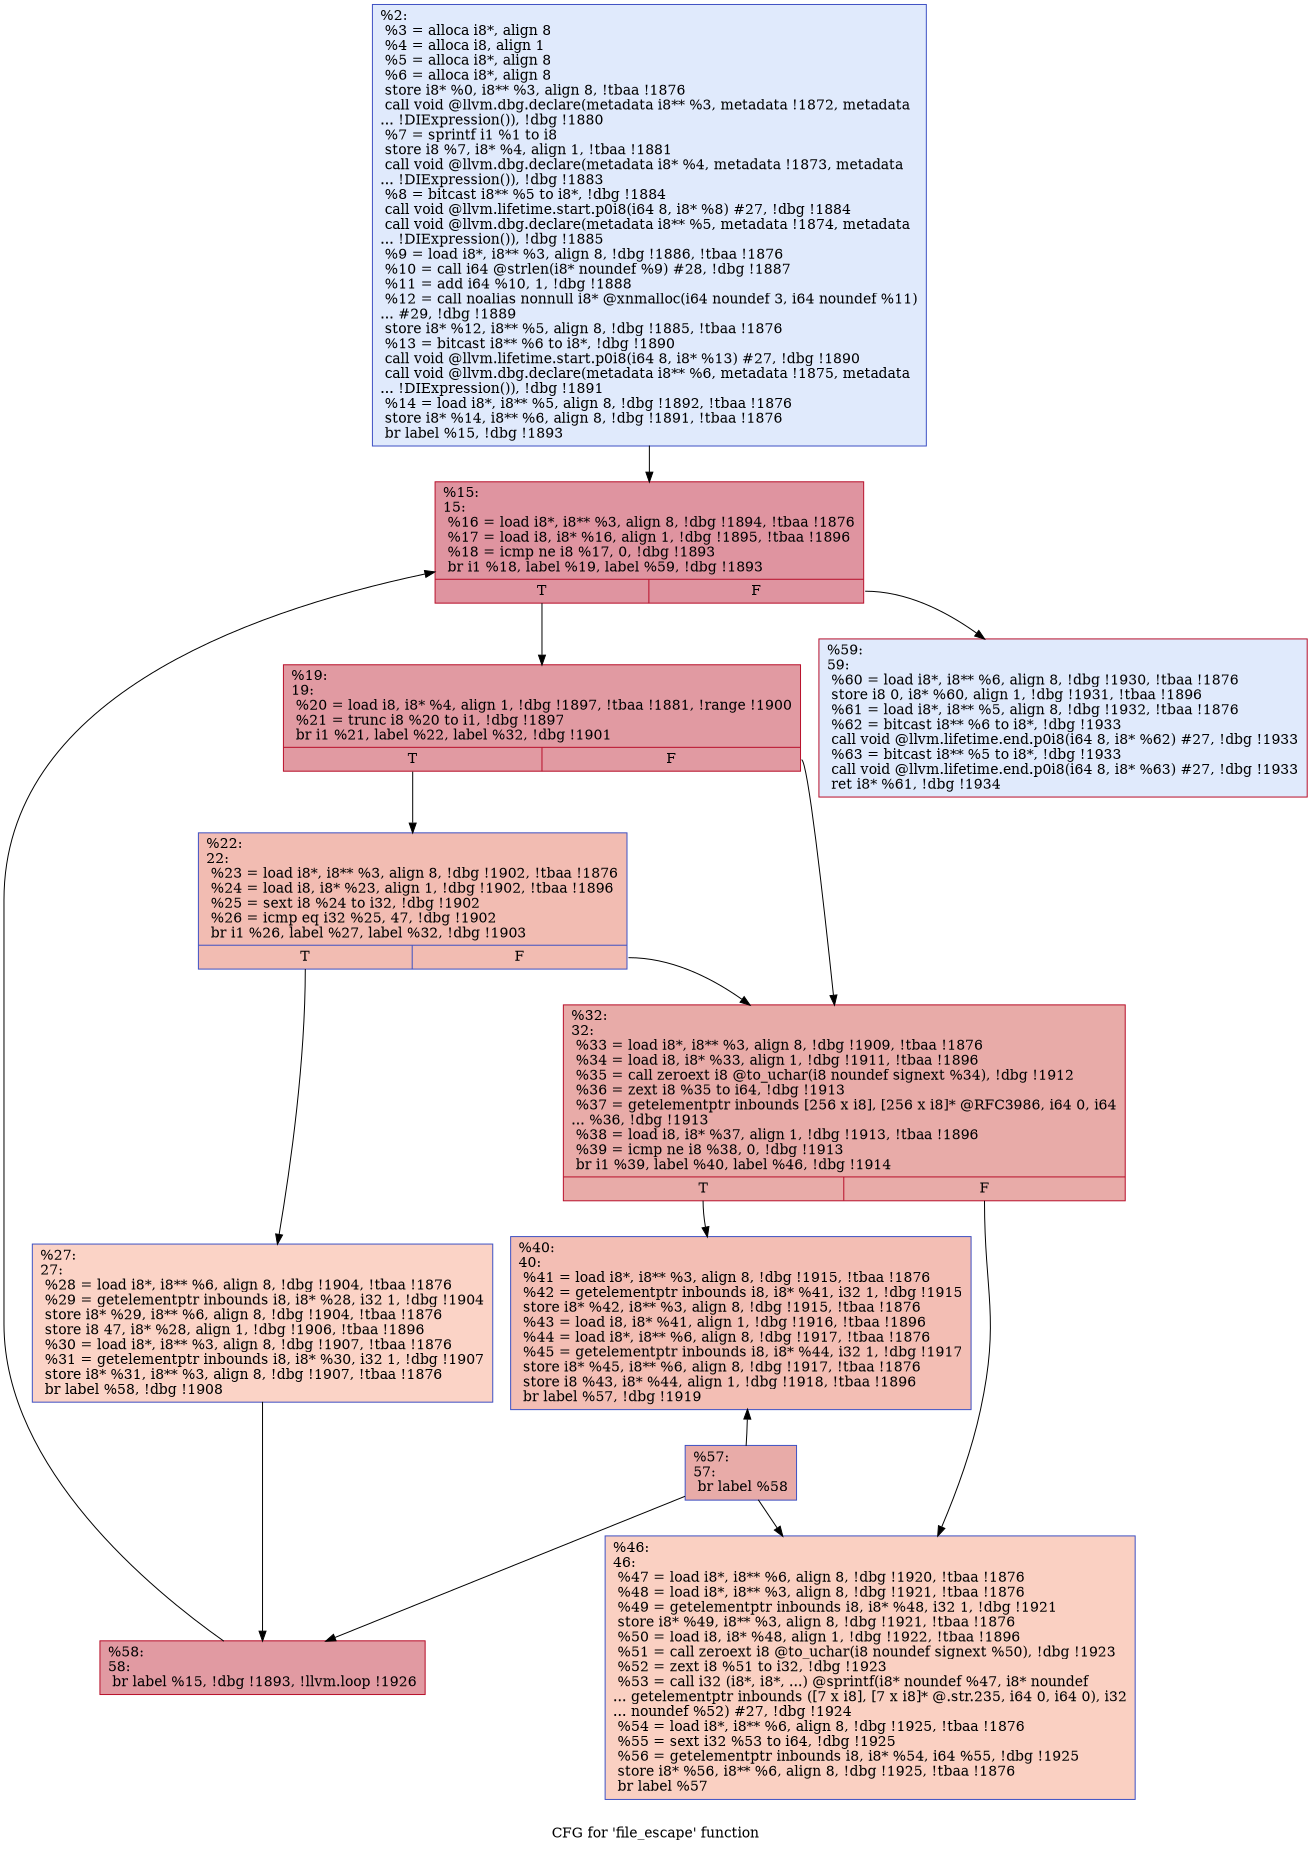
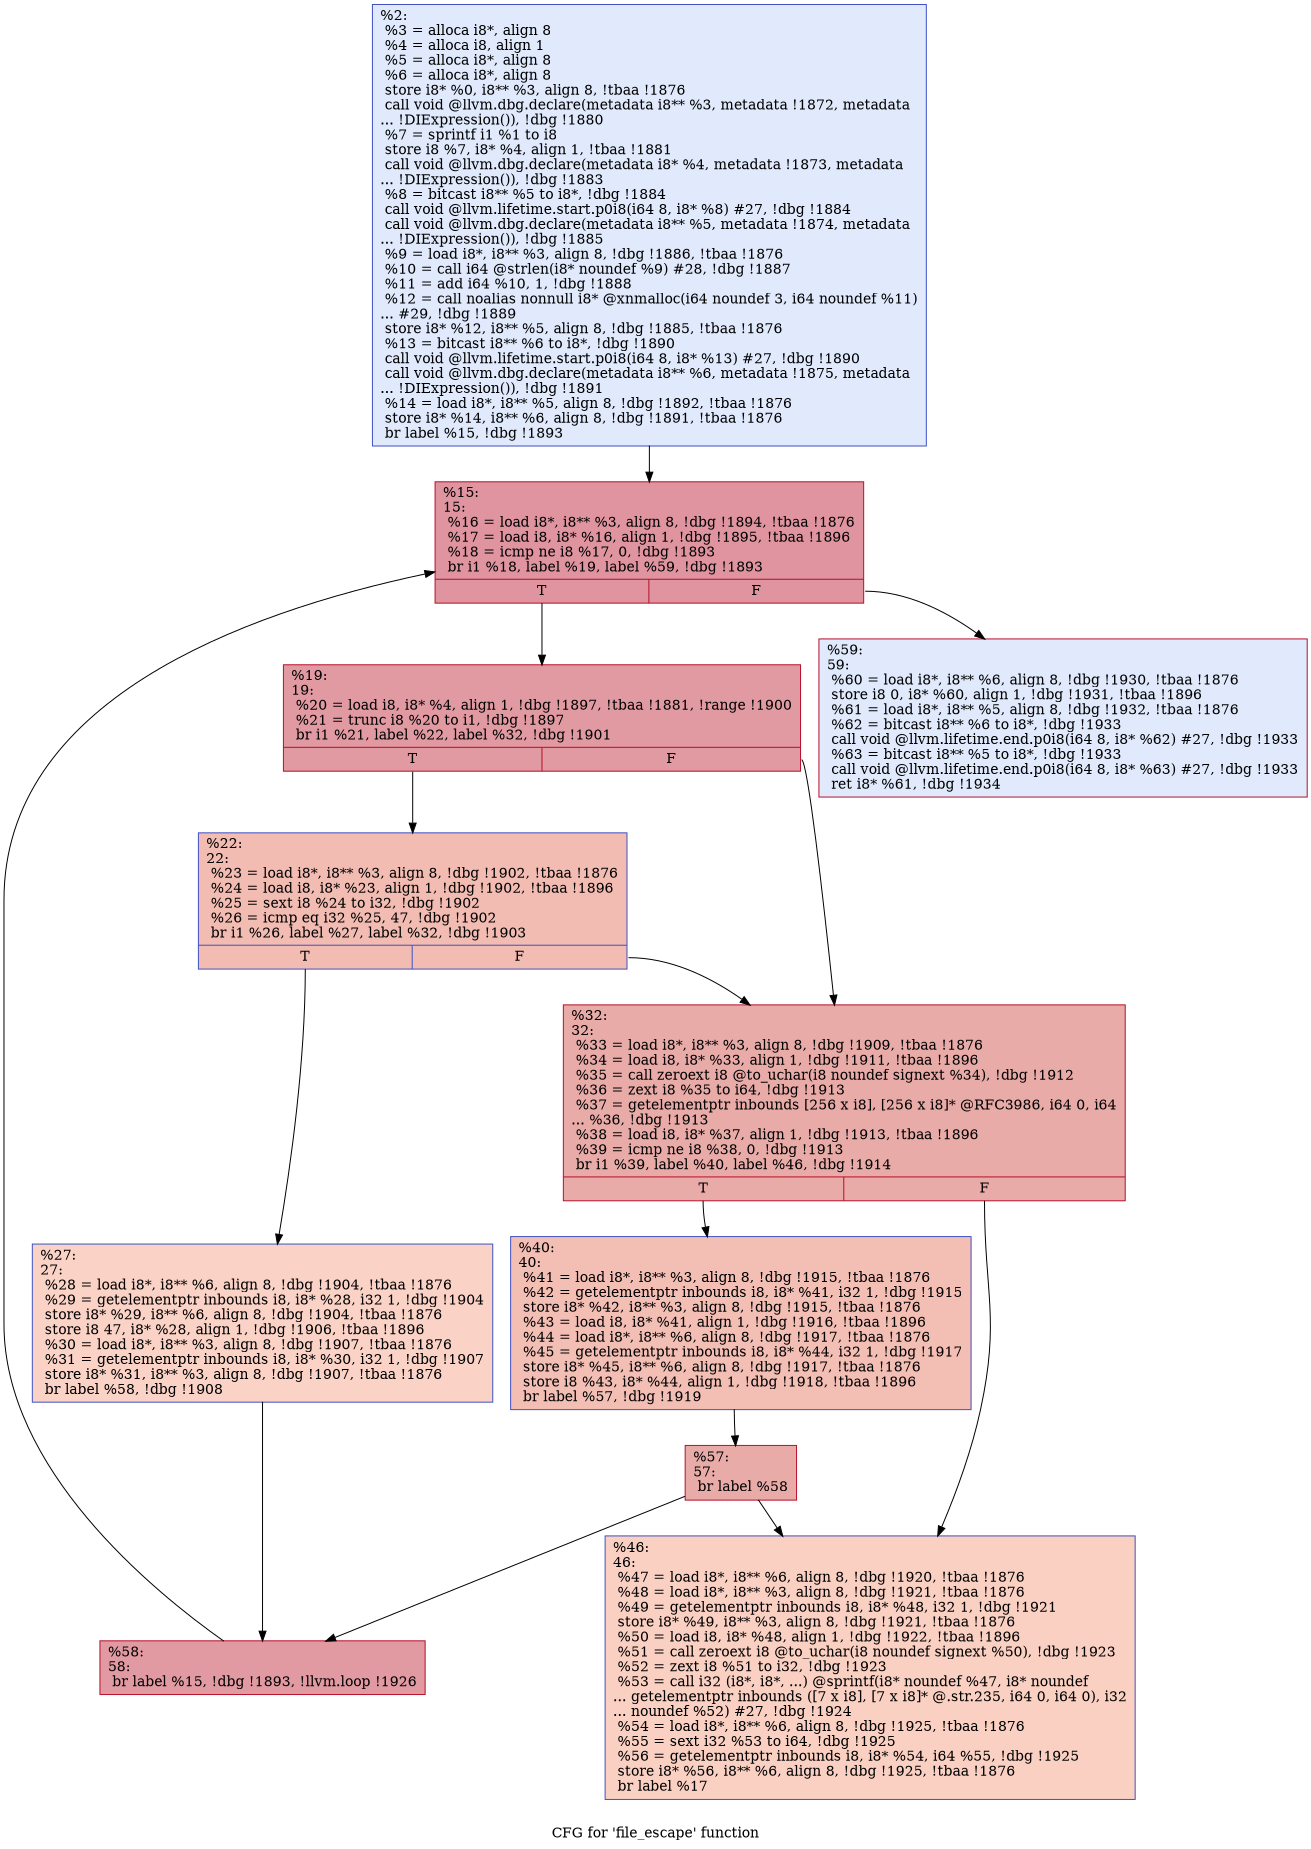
(747, 1433) -> (734, 1423)
(741, 1473) -> (741, 1473)
(661, 1787) -> (661, 1787)
